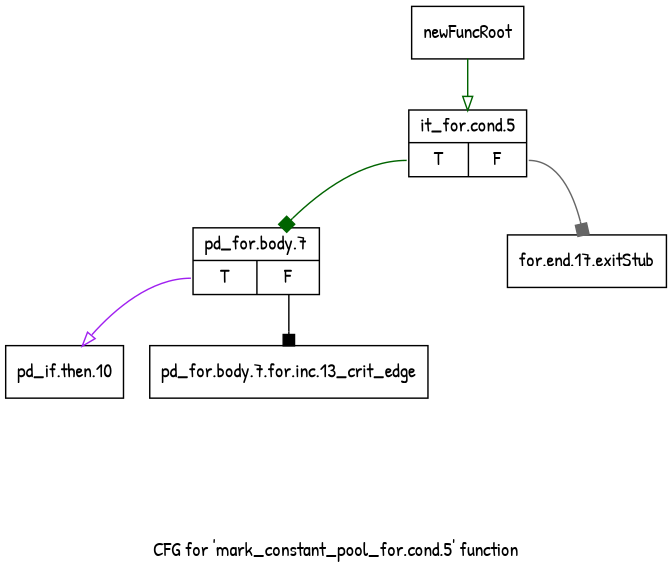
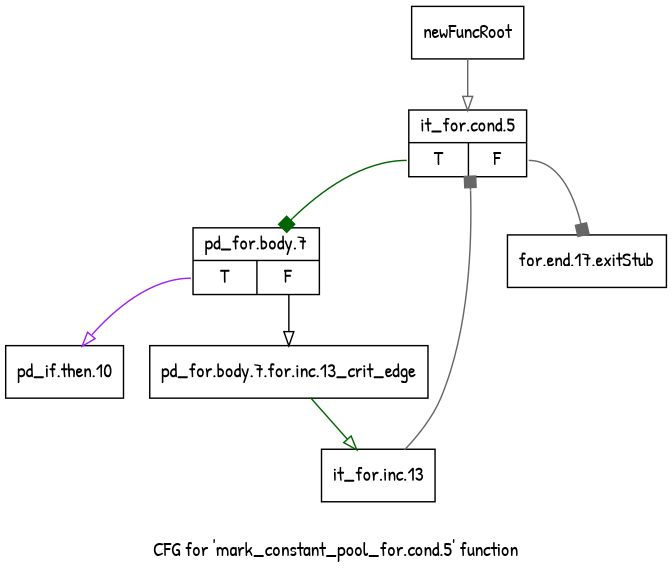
(468, 77) -> (468, 77)
(289, 313) -> (289, 313)
none -> (378, 476)
